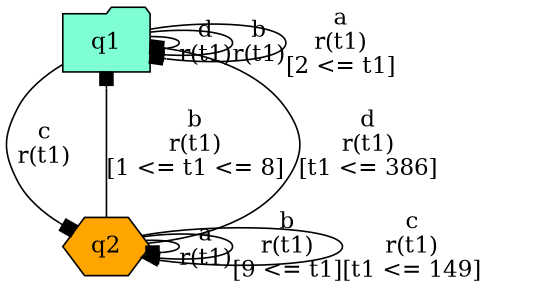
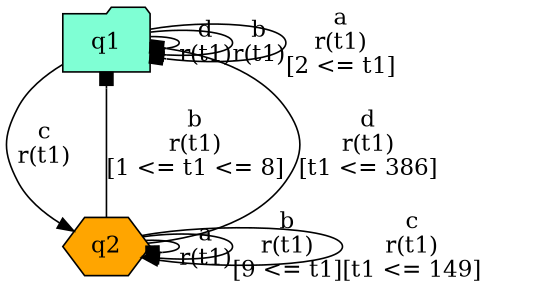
(7, 143) -> (7, 143)
